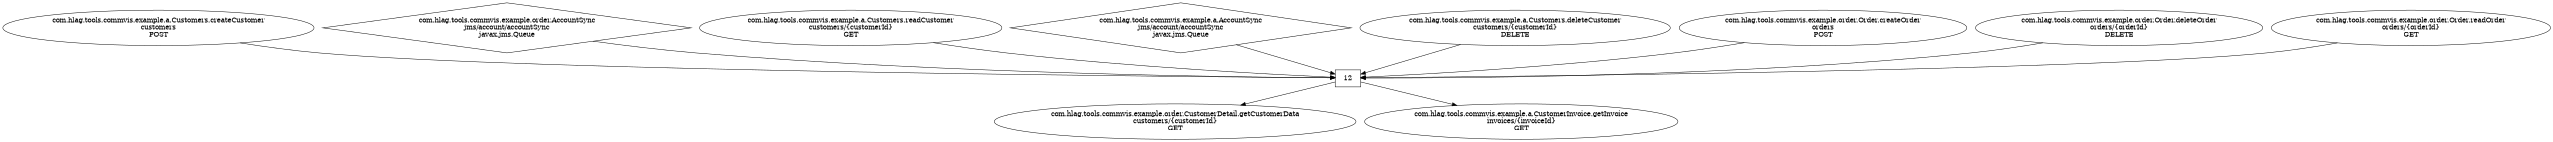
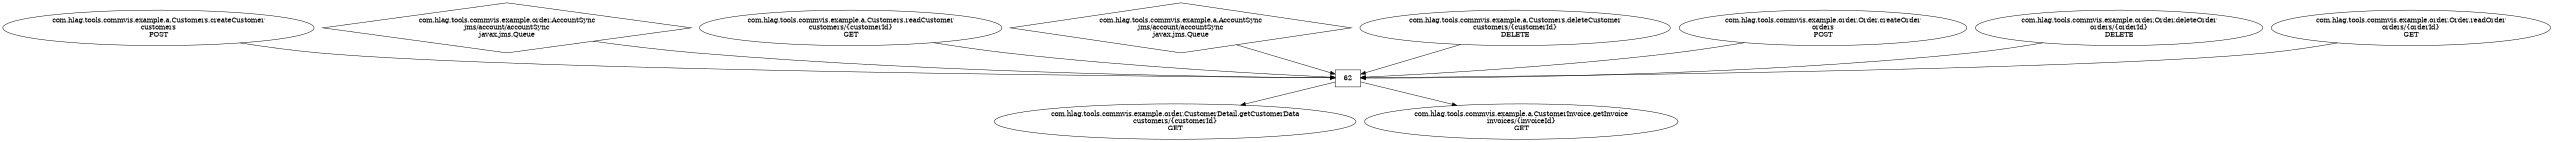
(1348, 78) -> (1348, 78)
